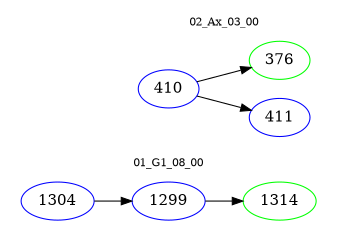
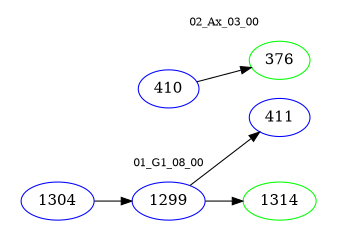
(219, 102) -> (221, 162)
